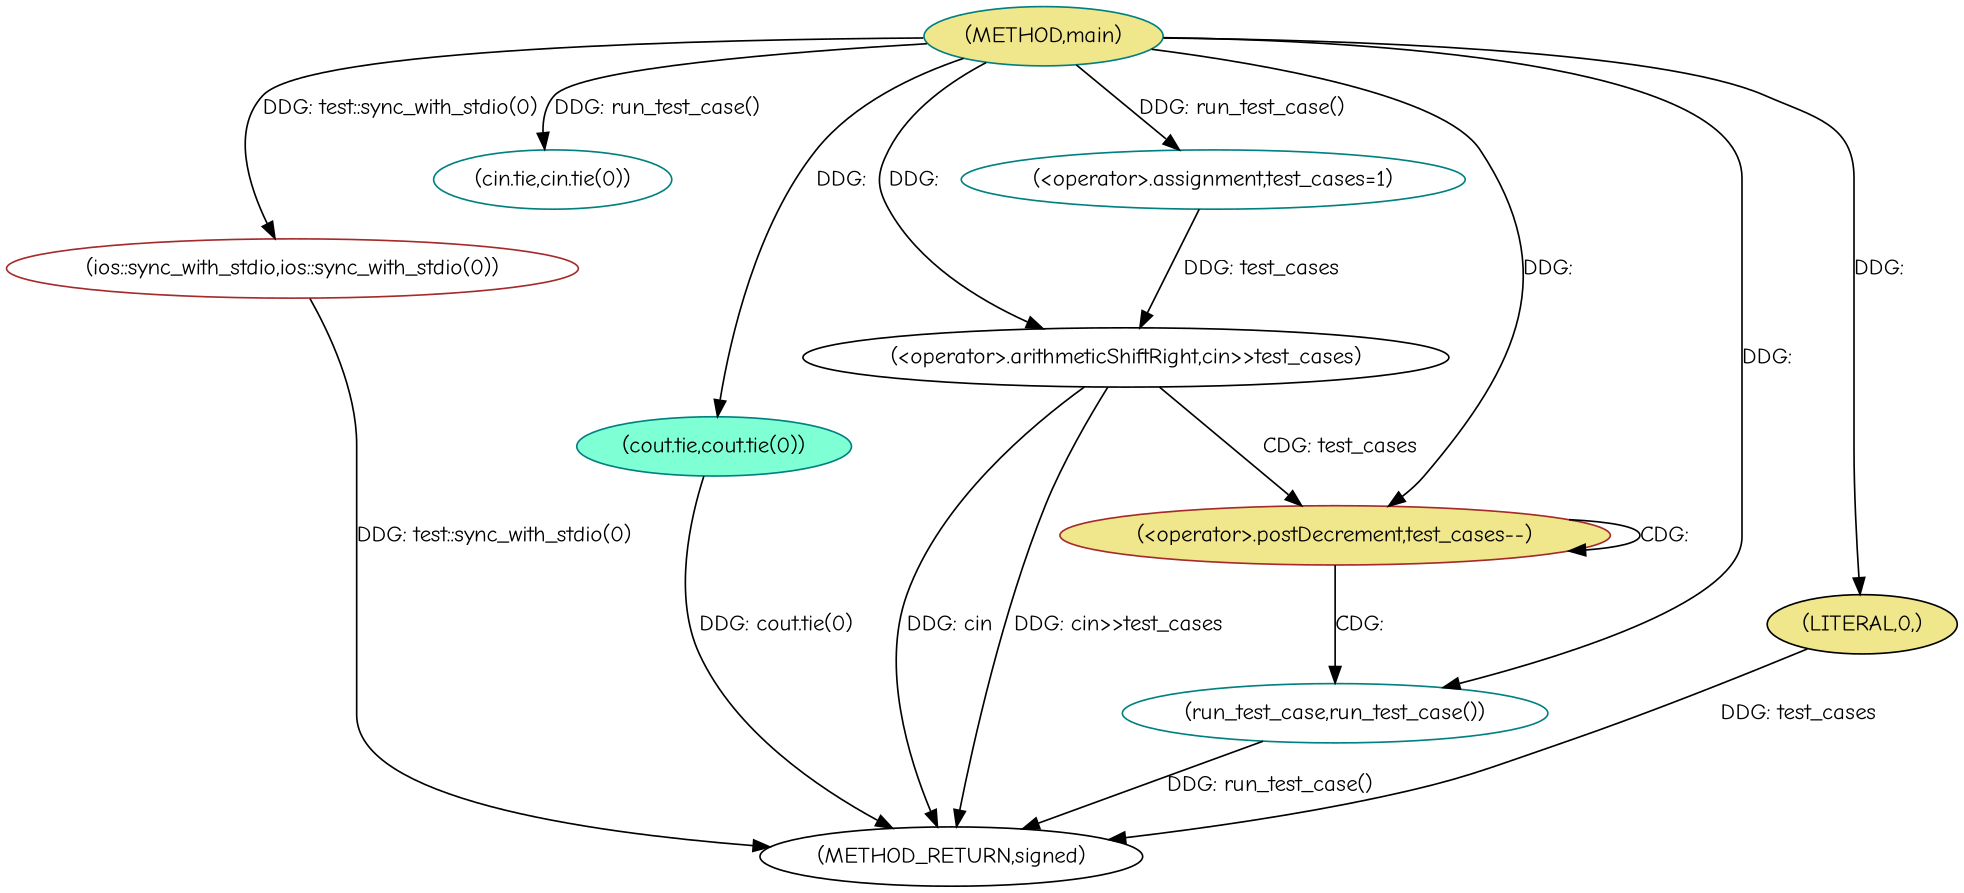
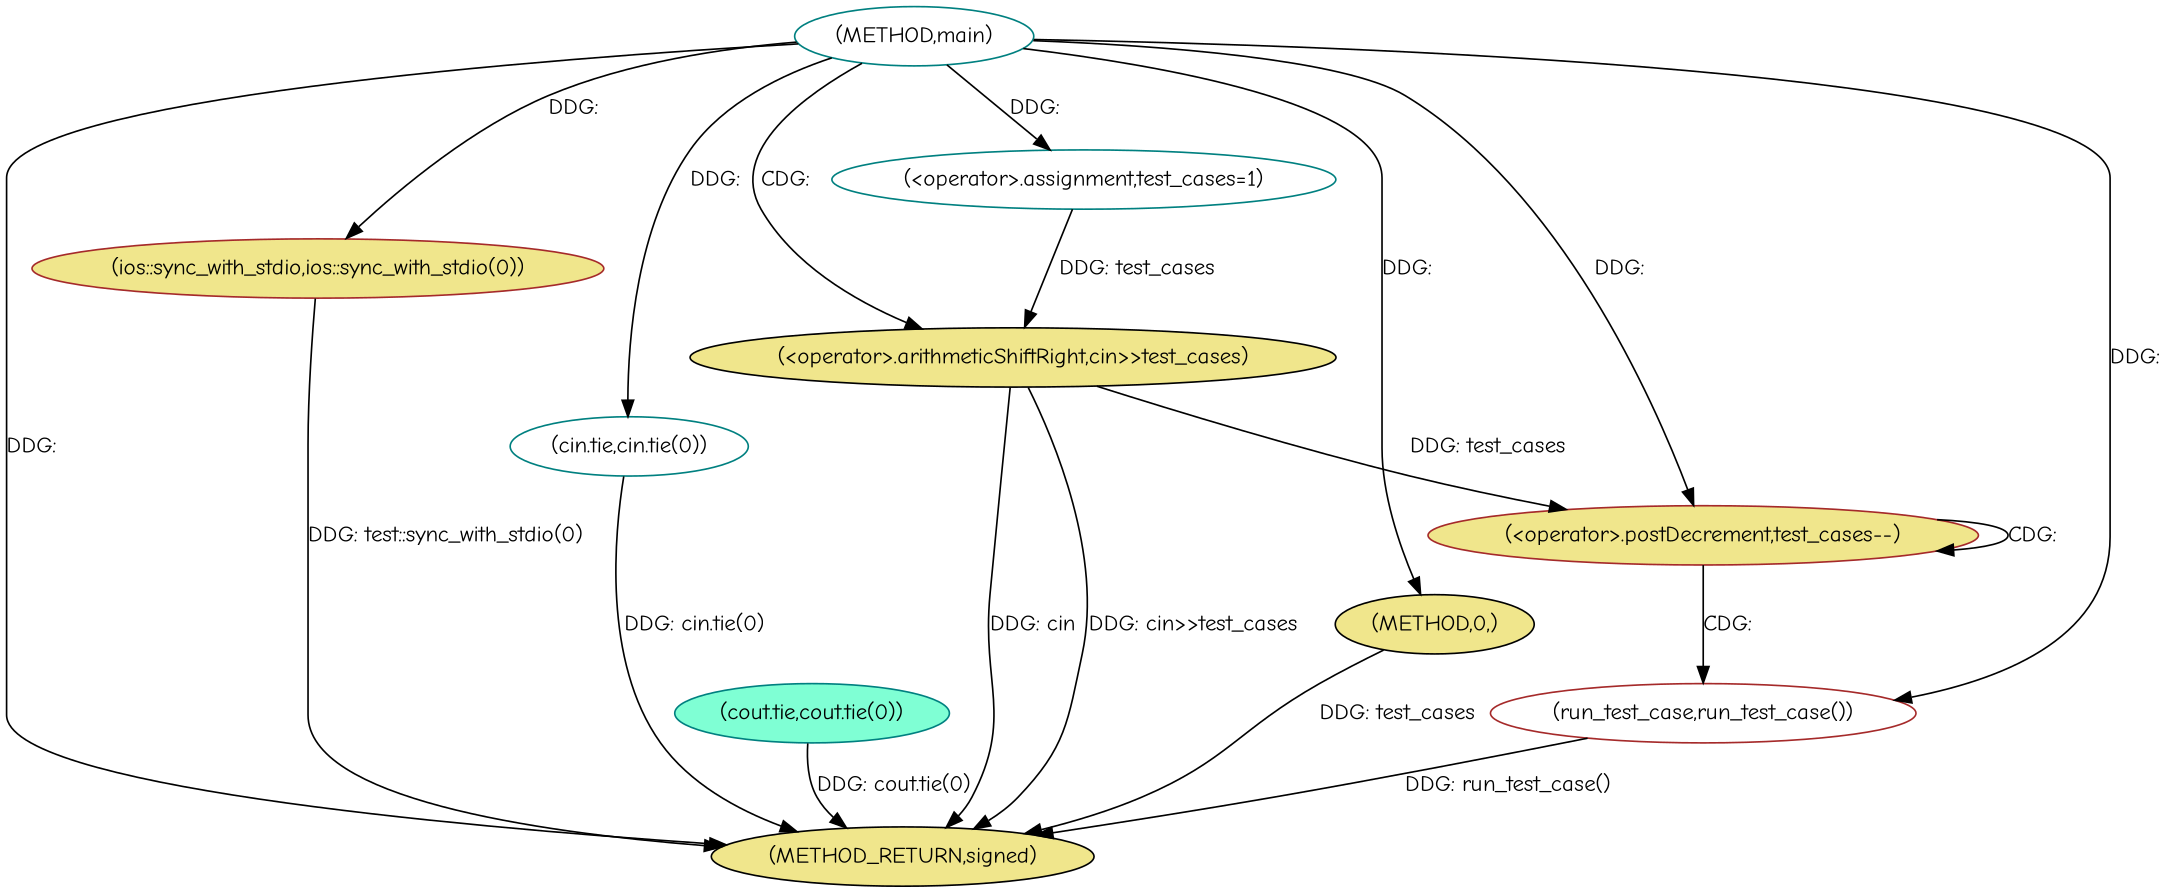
(1044, 36) -> (914, 36)
(400, 108) -> (577, 108)
(657, 108) -> (719, 180)
(1242, 108) -> (1039, 108)
(918, 180) -> (789, 180)
(790, 189) -> (7, 402)
(292, 268) -> (318, 268)
(1126, 357) -> (1013, 357)
(1340, 446) -> (1488, 446)
(1862, 624) -> (1435, 624)
none -> (633, 686)
(1335, 713) -> (1703, 713)
(951, 857) -> (903, 857)
